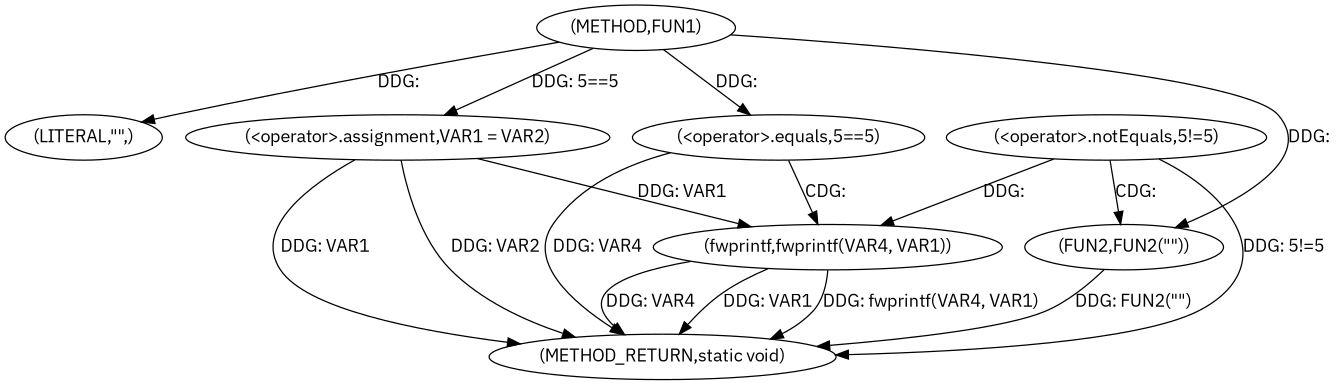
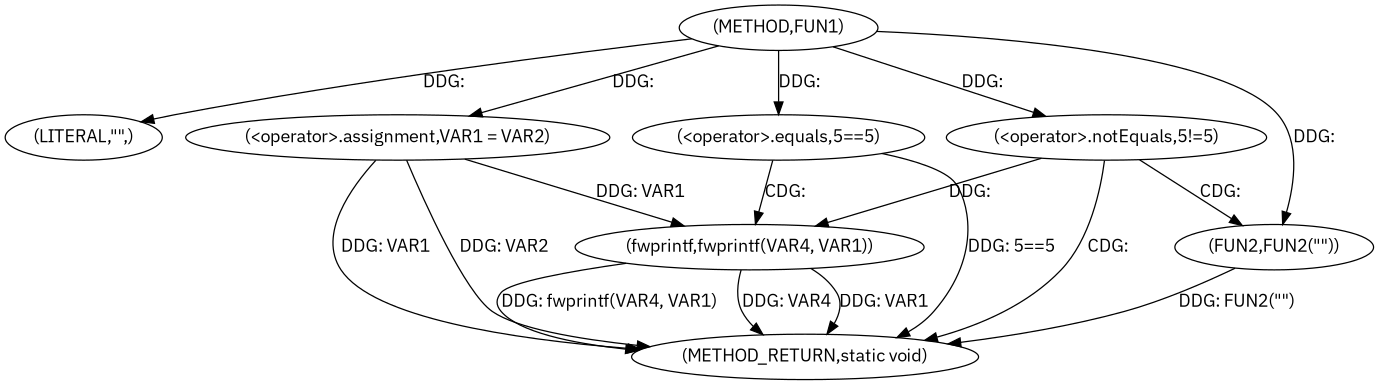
none -> (933, 80)
(576, 83) -> (635, 83)
(598, 247) -> (1012, 247)
(1284, 247) -> (1110, 247)
